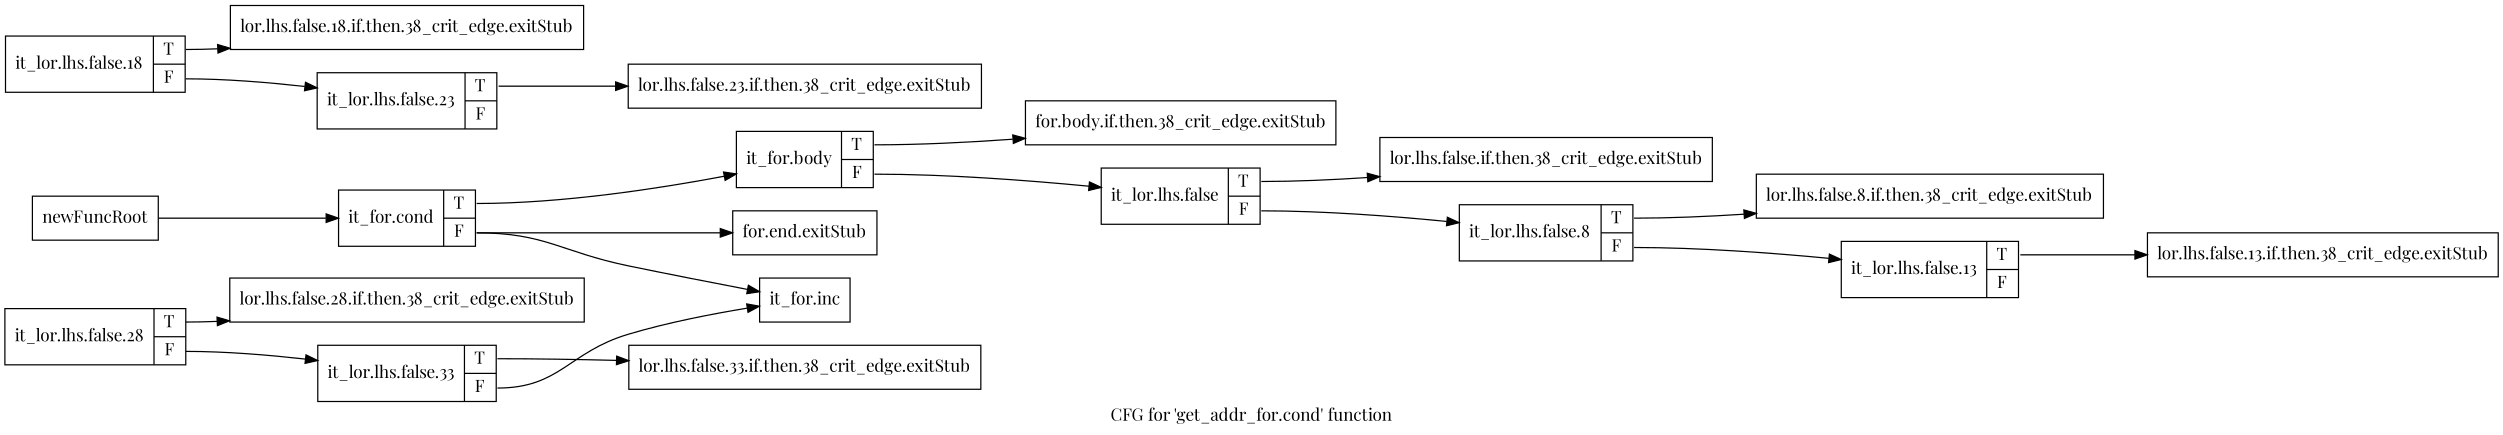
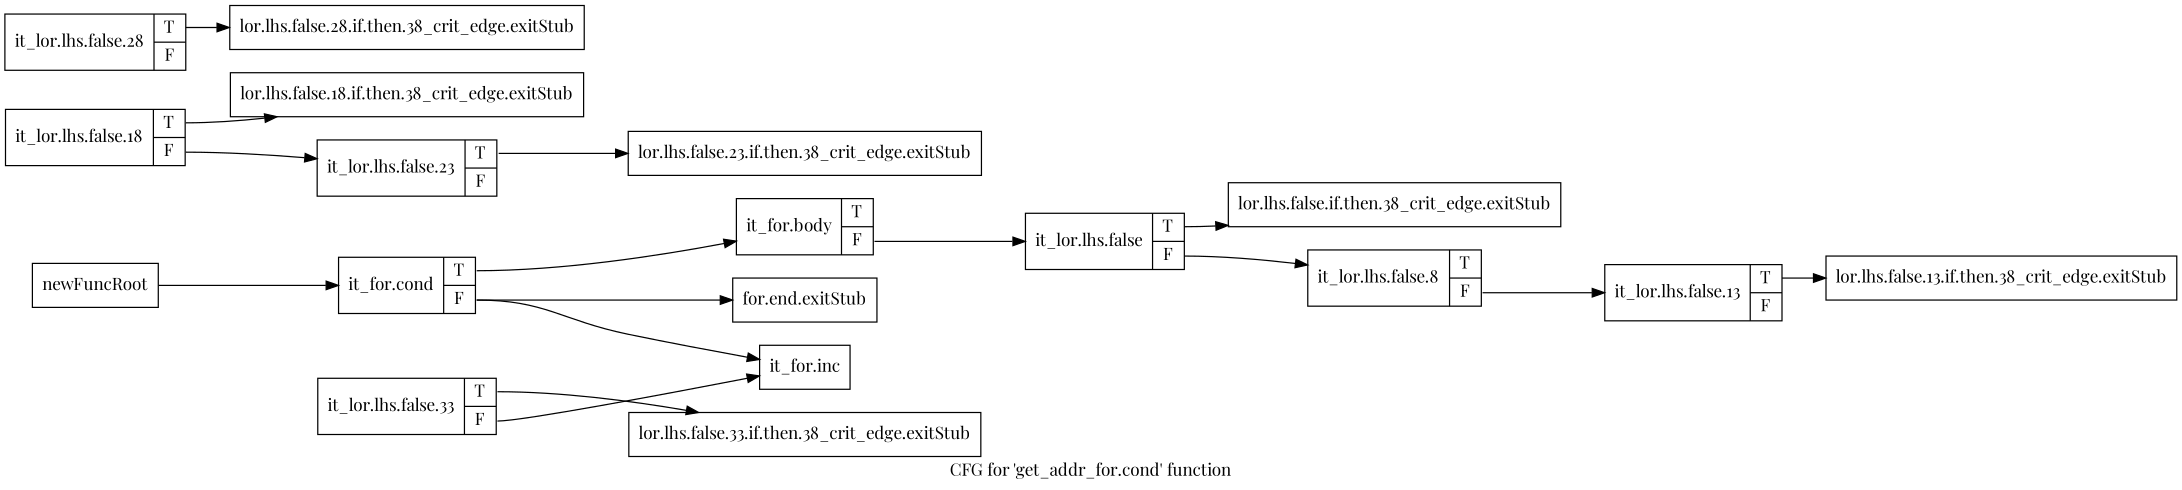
(1181, 123) -> none
(1930, 196) -> none
(246, 354) -> none
